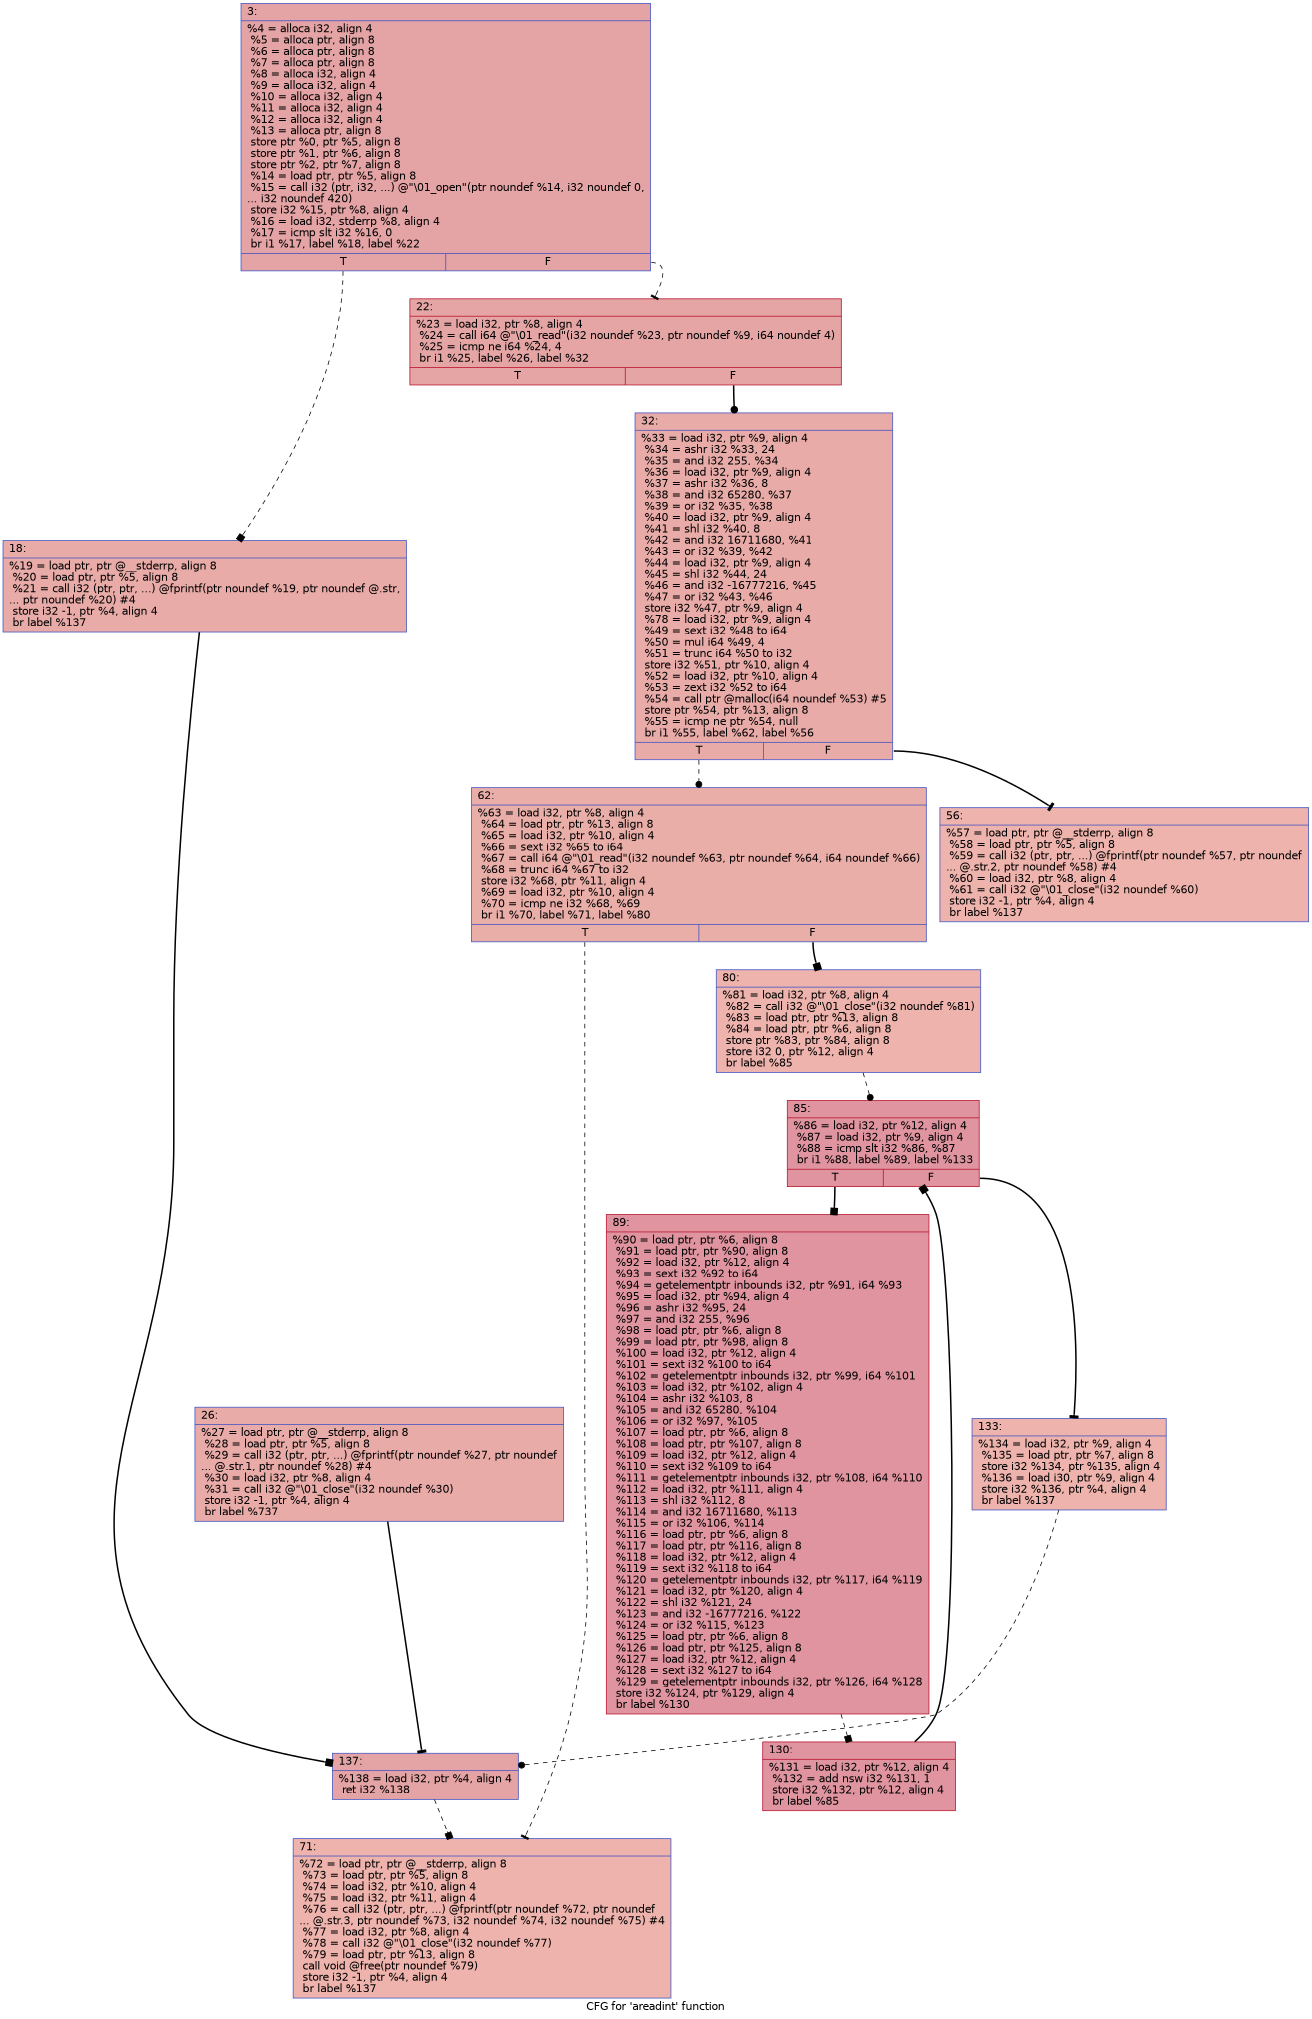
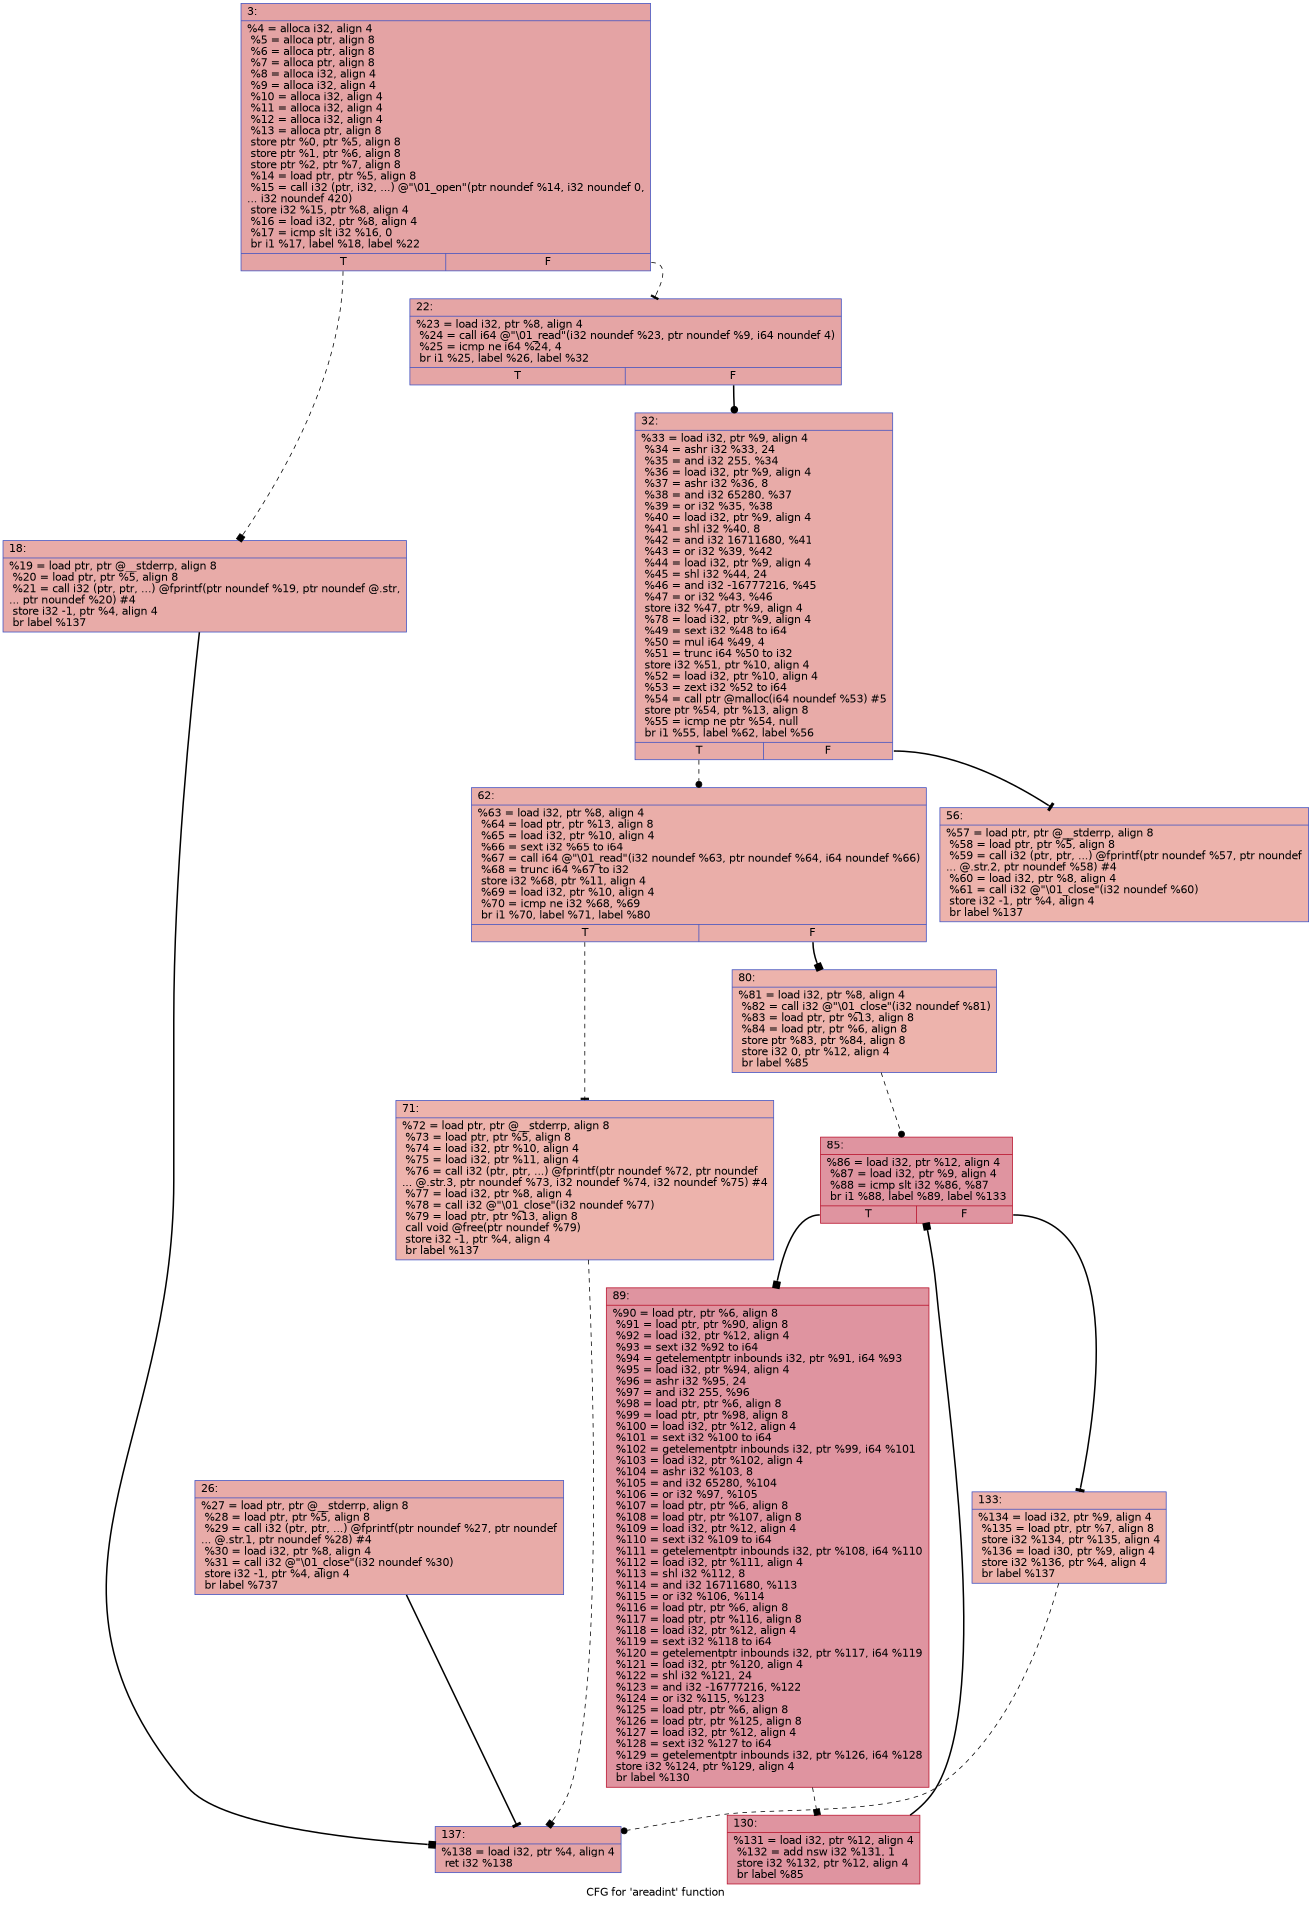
(344, 222) -> (332, 222)
(626, 342) -> (626, 342)
(441, 1815) -> (593, 1543)
